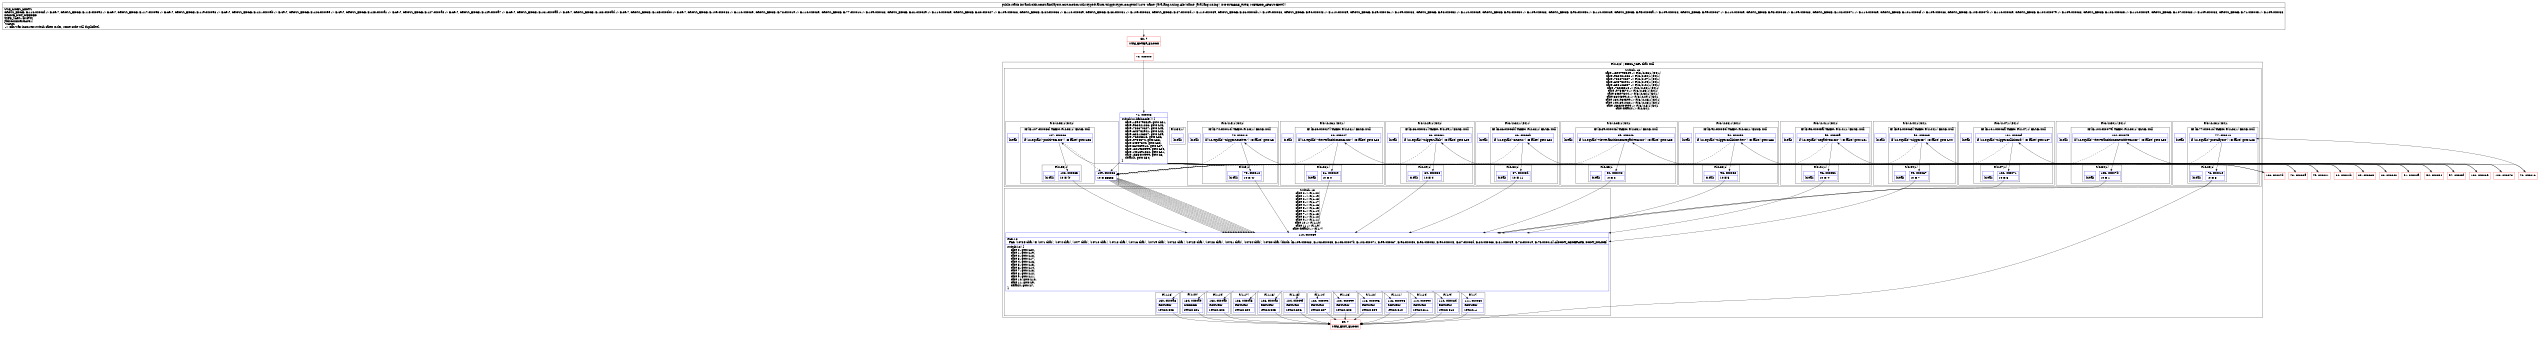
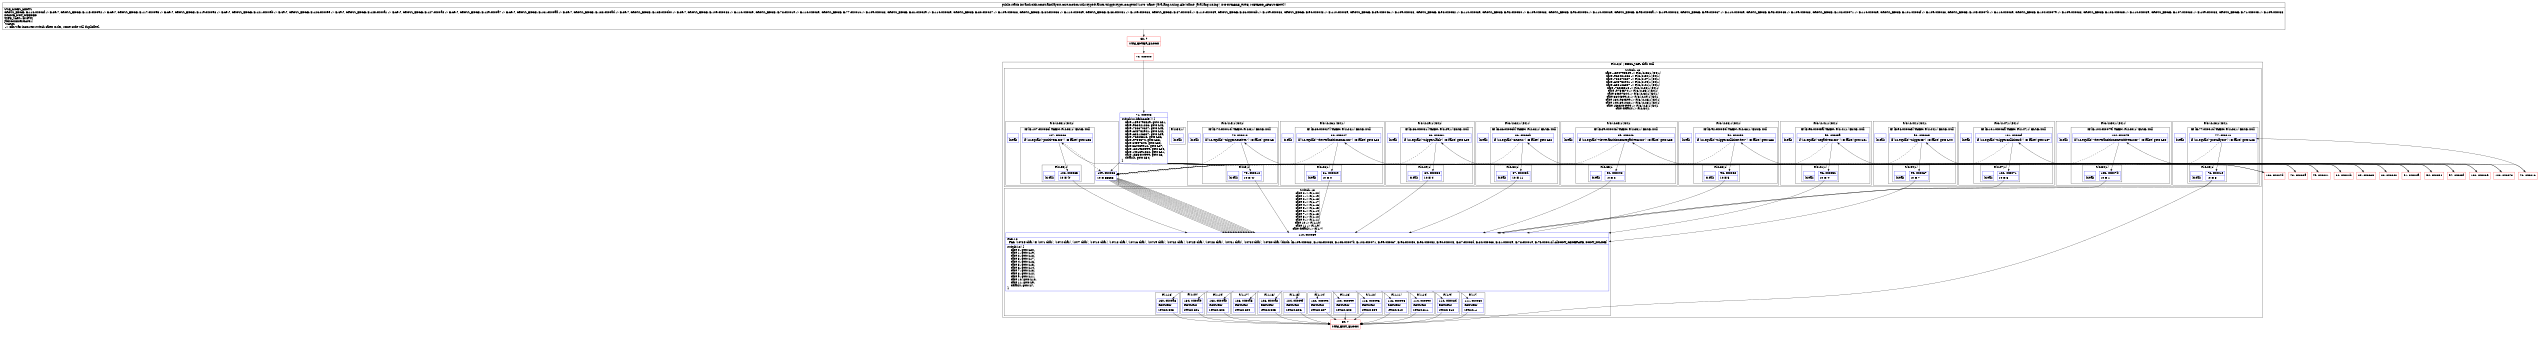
(1191, 306) -> (1190, 306)
